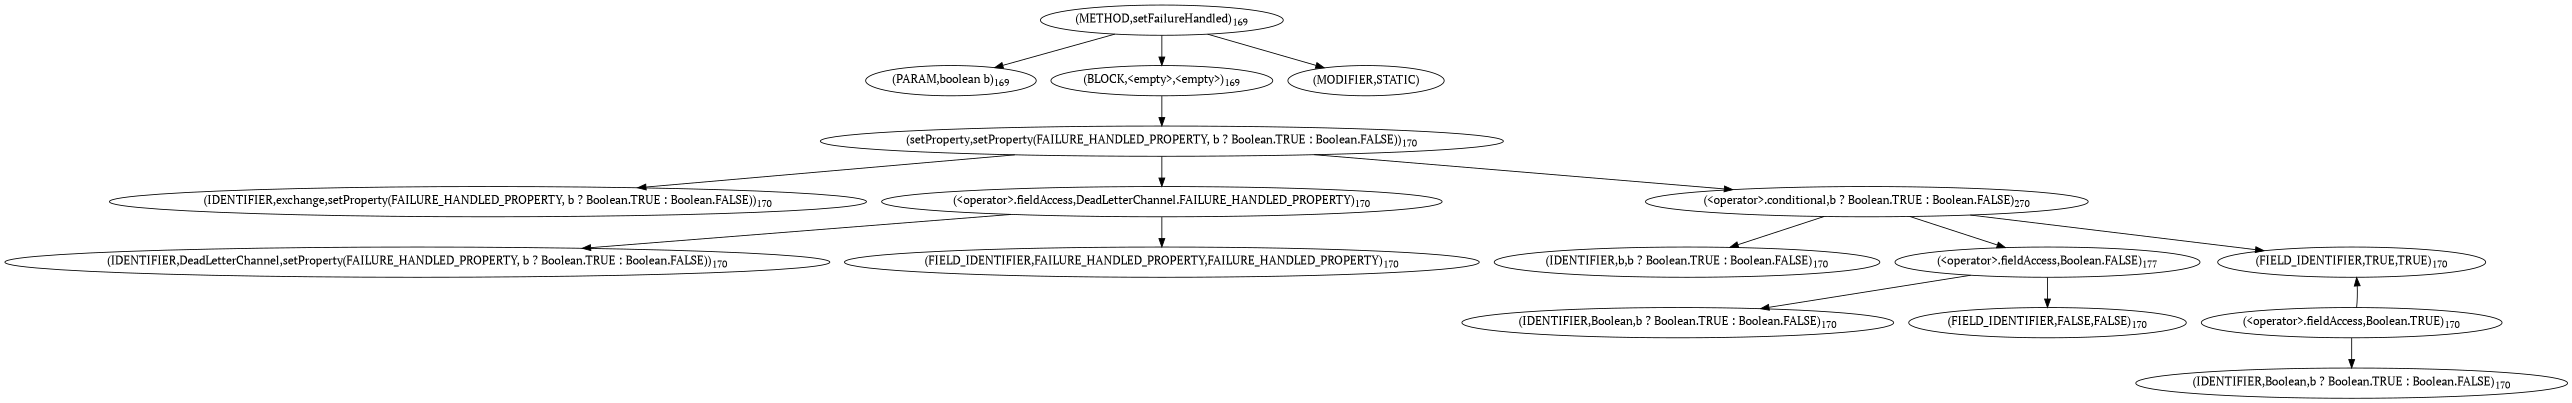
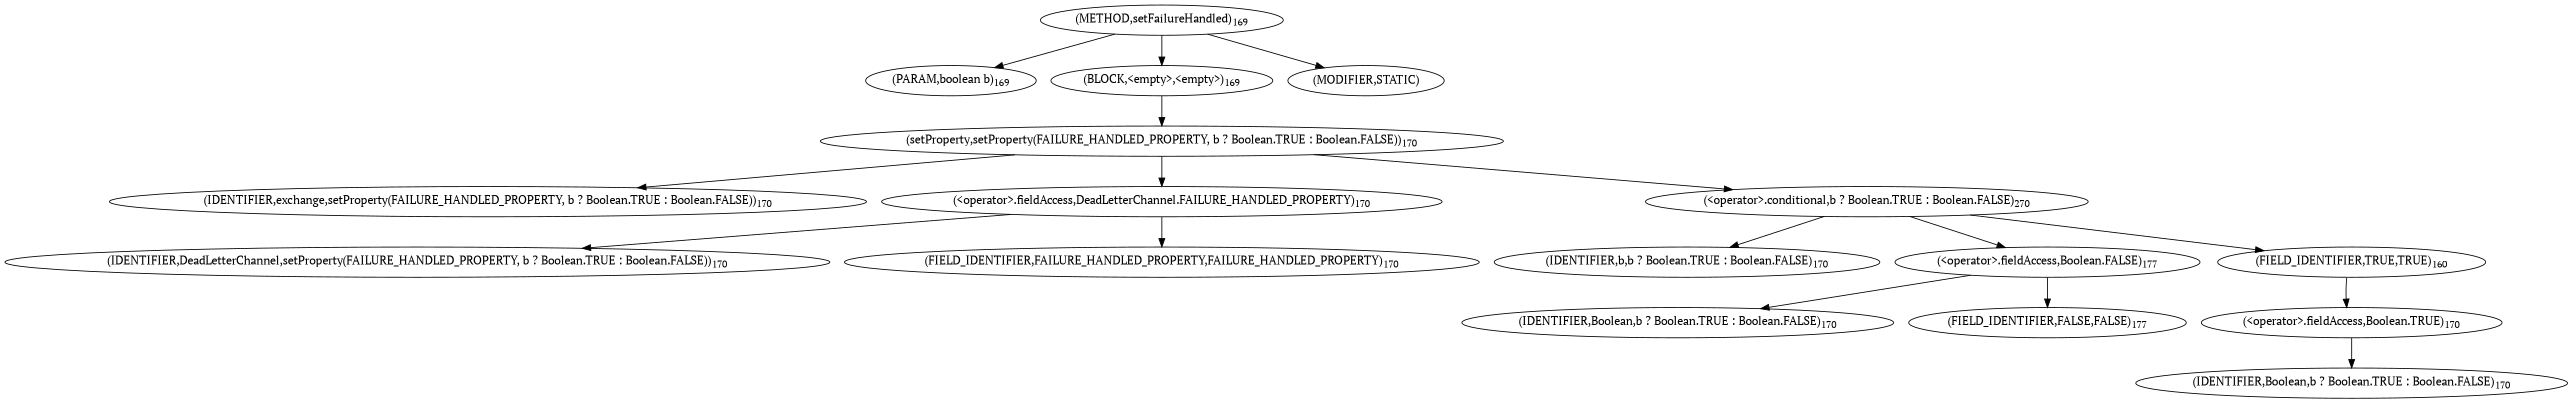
(2440, 261) -> (2440, 261)
(2357, 297) -> (2346, 288)
(2140, 321) -> (2140, 321)
